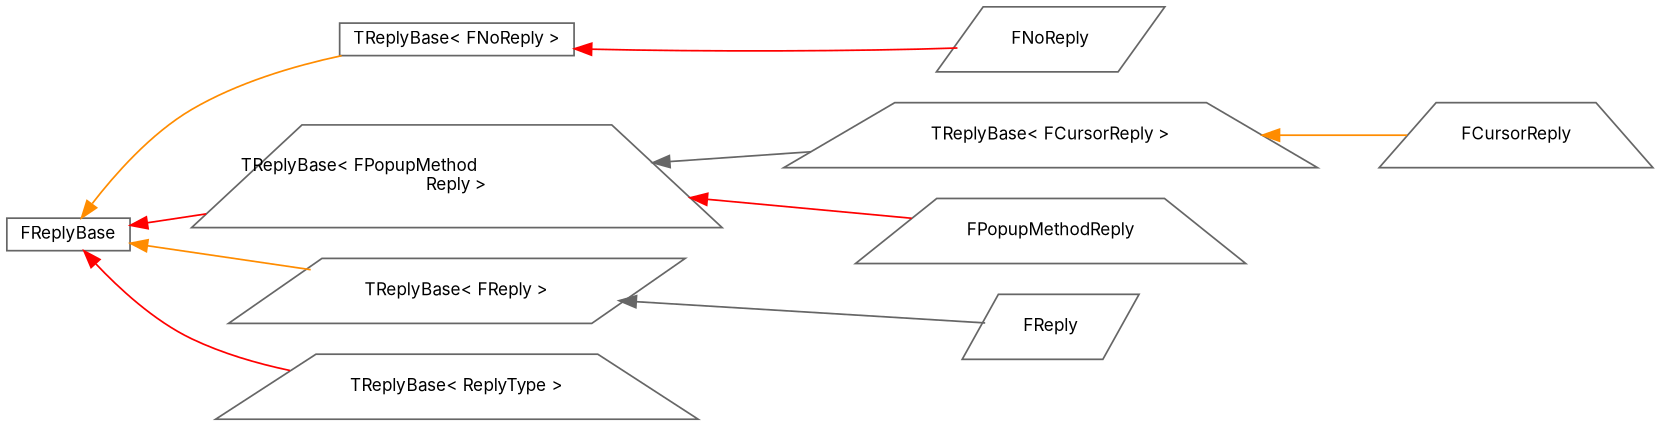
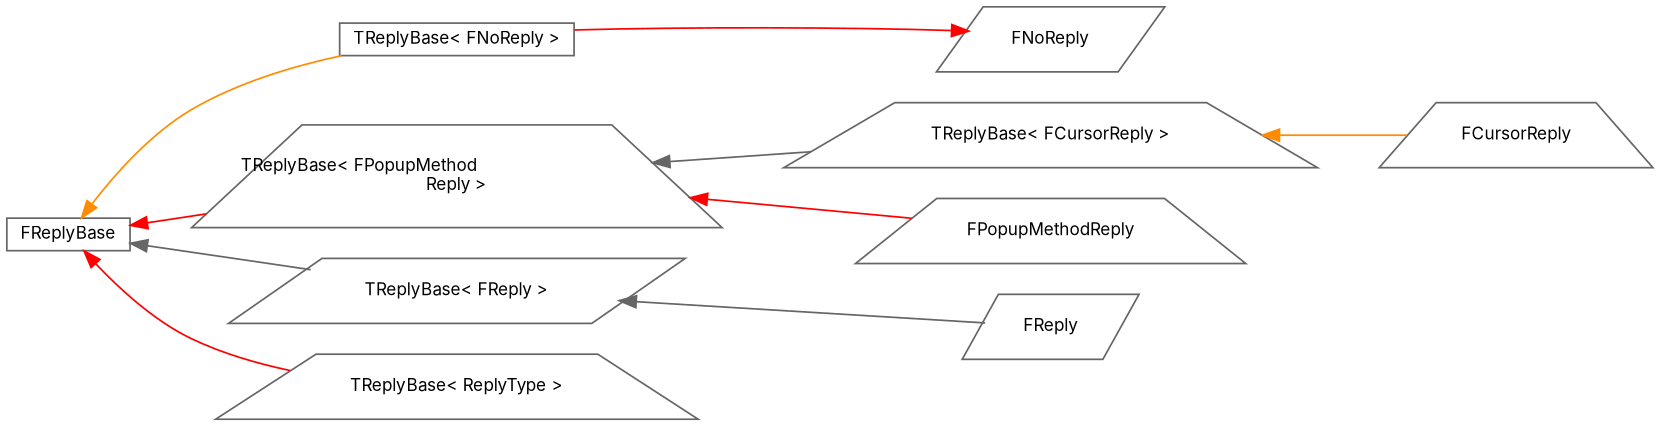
(775, 51) -> (763, 28)
(229, 258) -> (229, 258)
